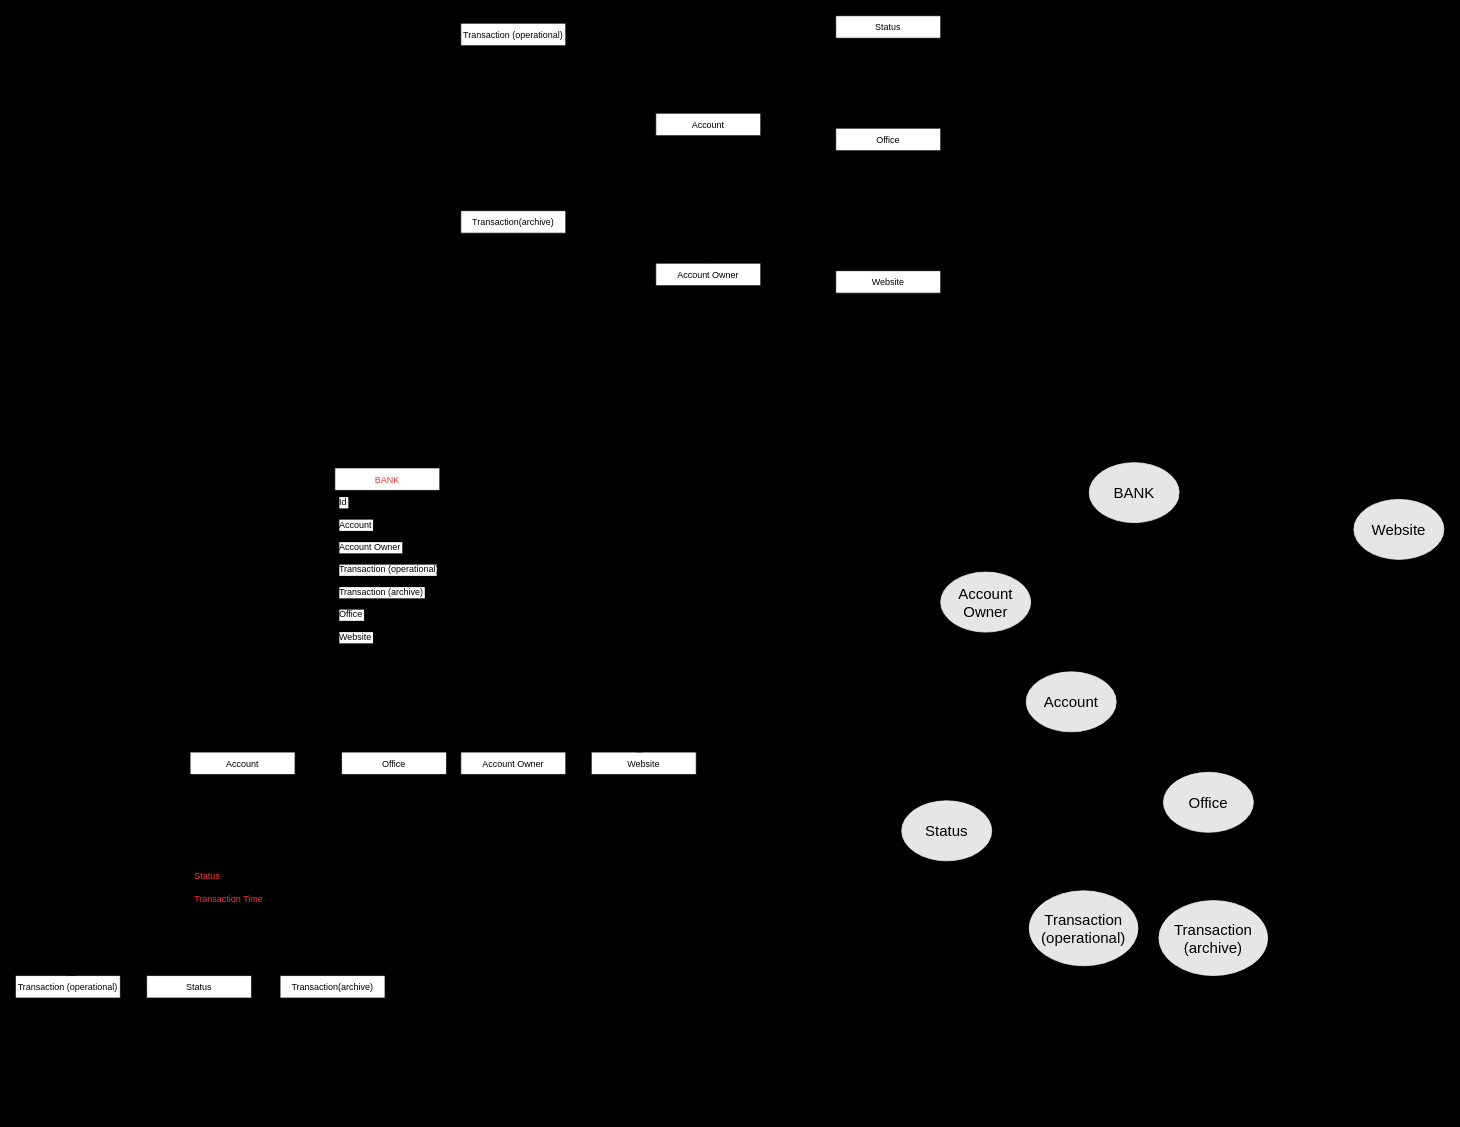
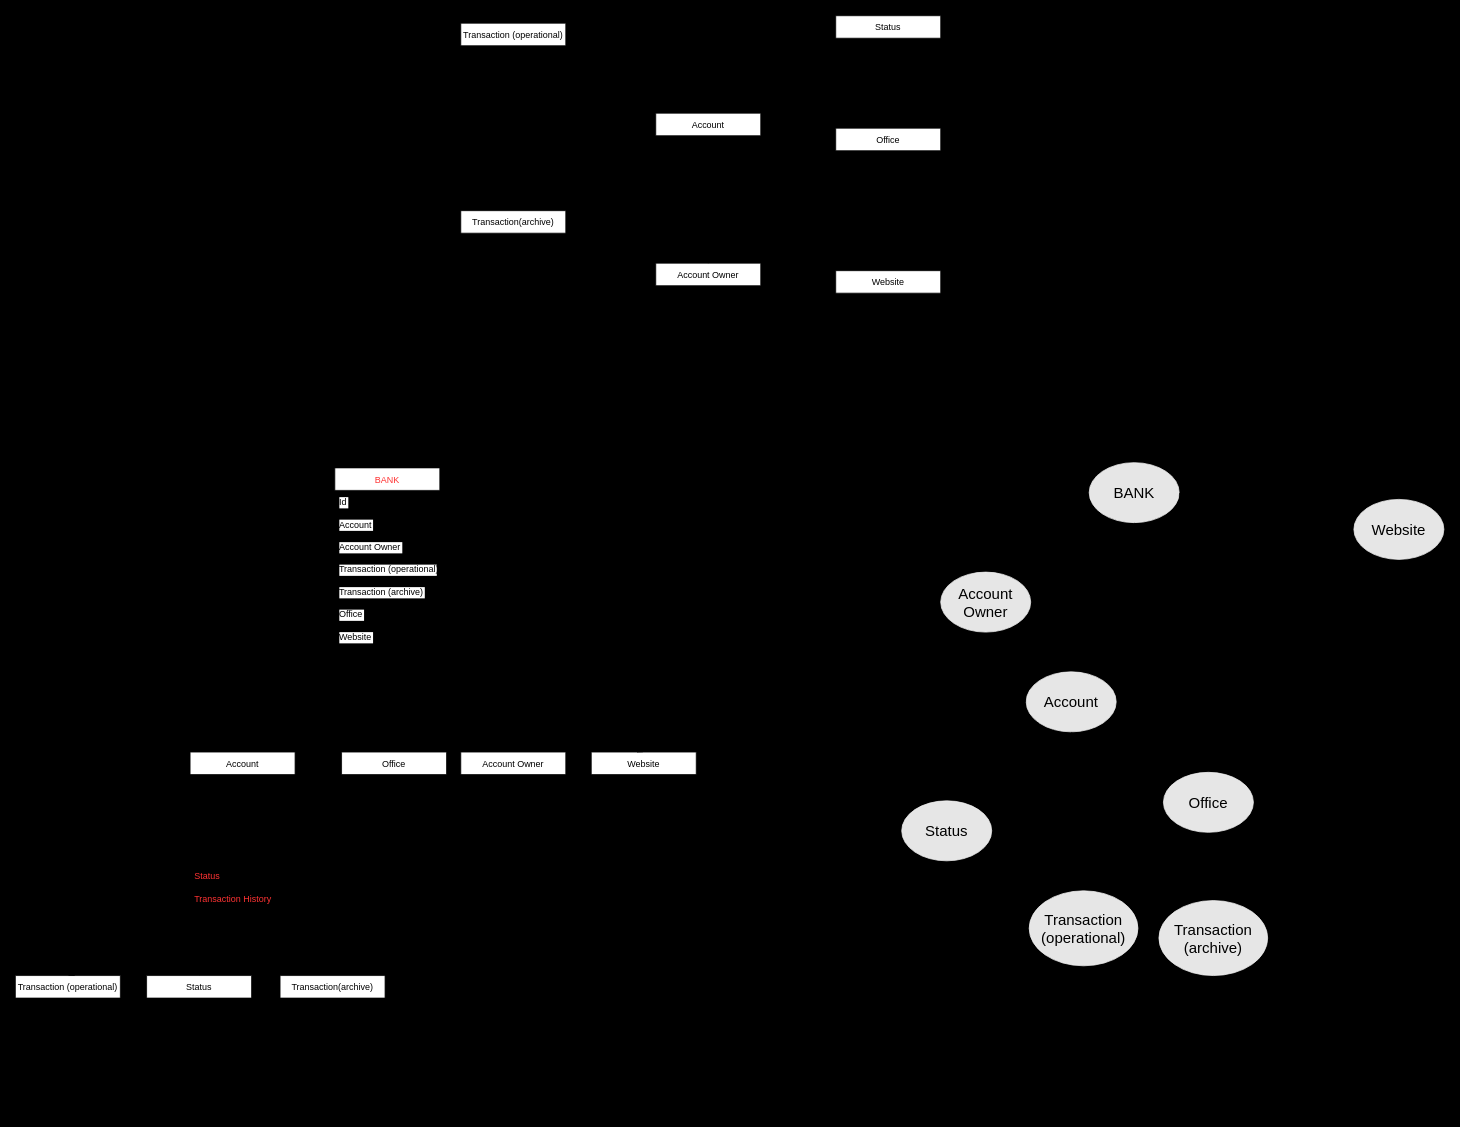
(231, 899) -> (239, 899)
